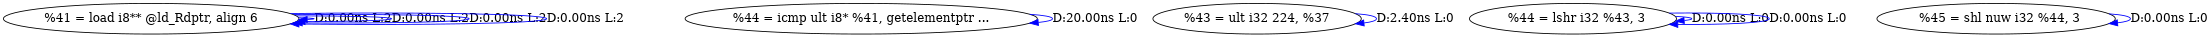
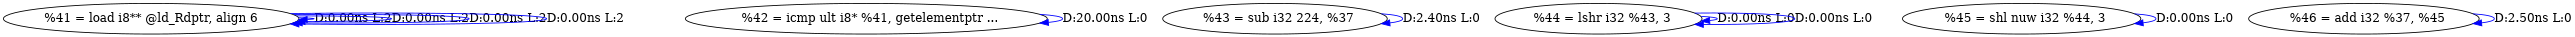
(861, 19) -> (866, 19)
(1257, 19) -> (1275, 19)
none -> (2364, 19)
